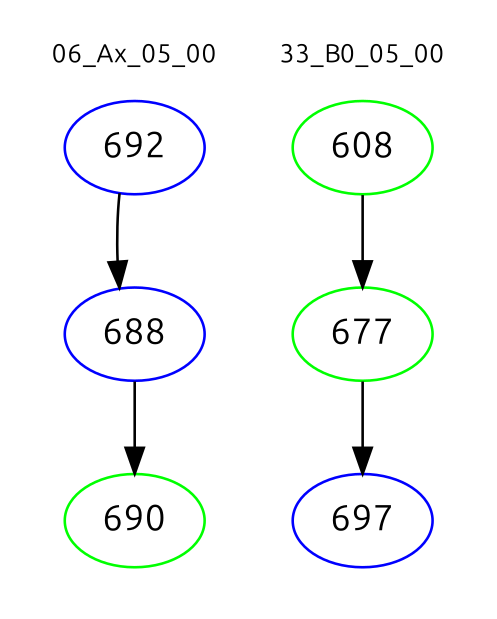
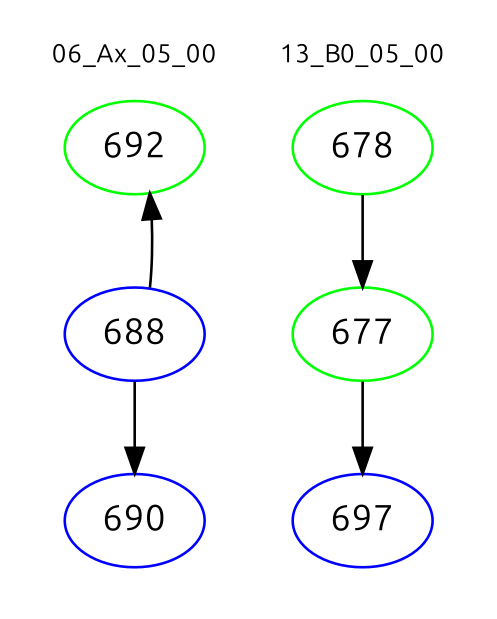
(363, 56) -> (363, 56)
(135, 148) -> (135, 148)
(363, 148) -> (363, 148)
(117, 227) -> (152, 254)
(135, 521) -> (135, 521)
